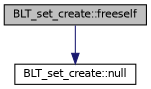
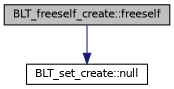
(75, 15) -> (87, 15)
